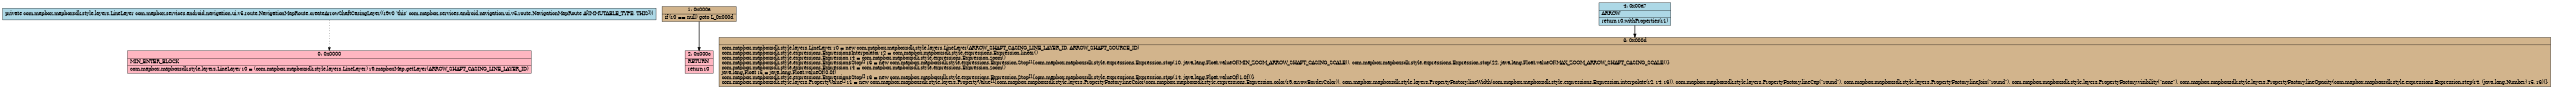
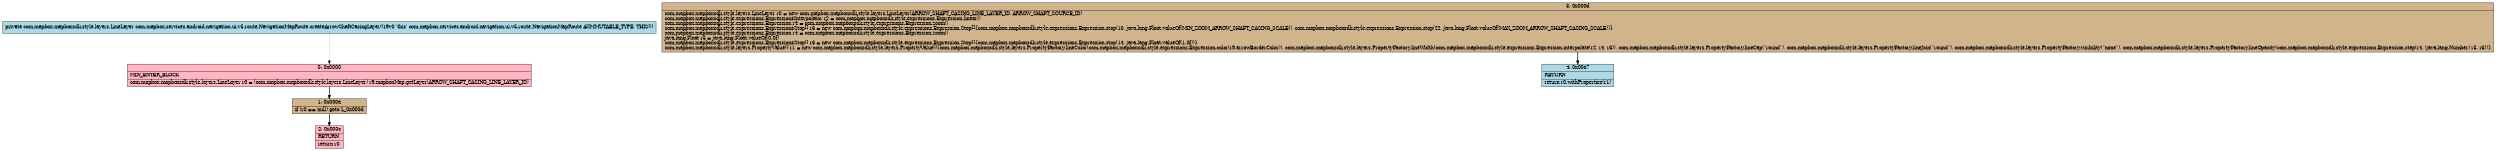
(1611, 14) -> (1555, 75)
(1635, 30) -> (1578, 56)
none -> (329, 91)
